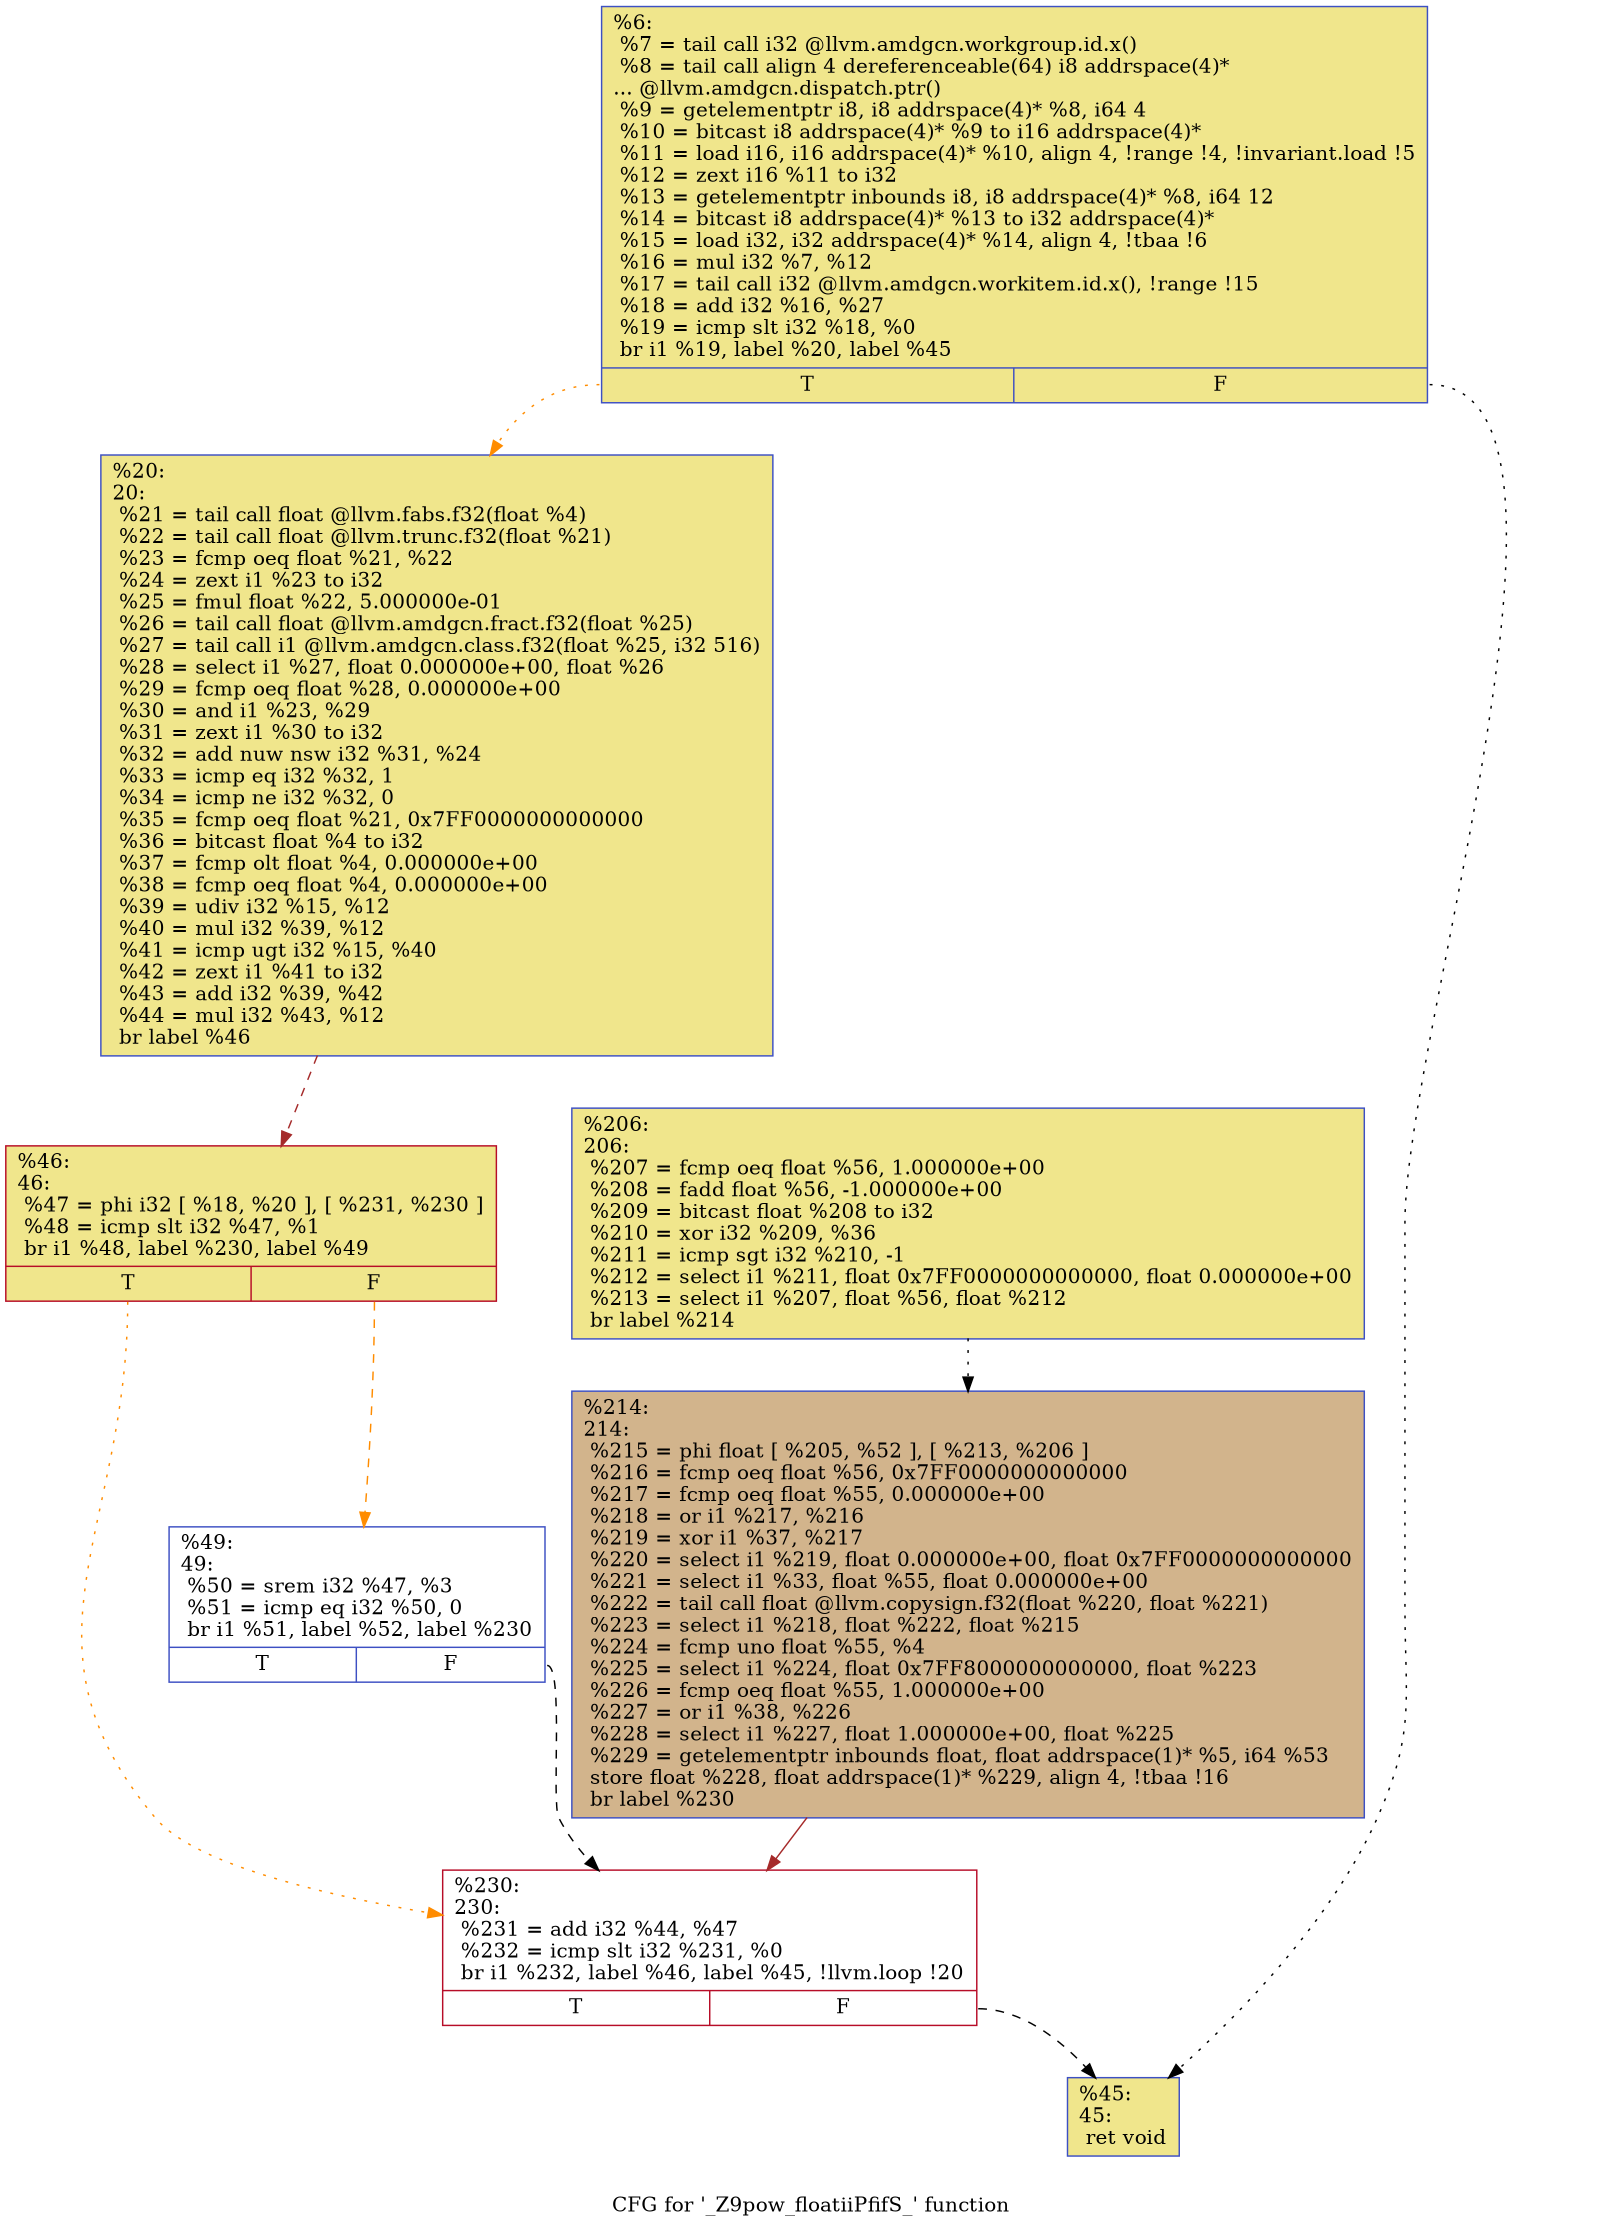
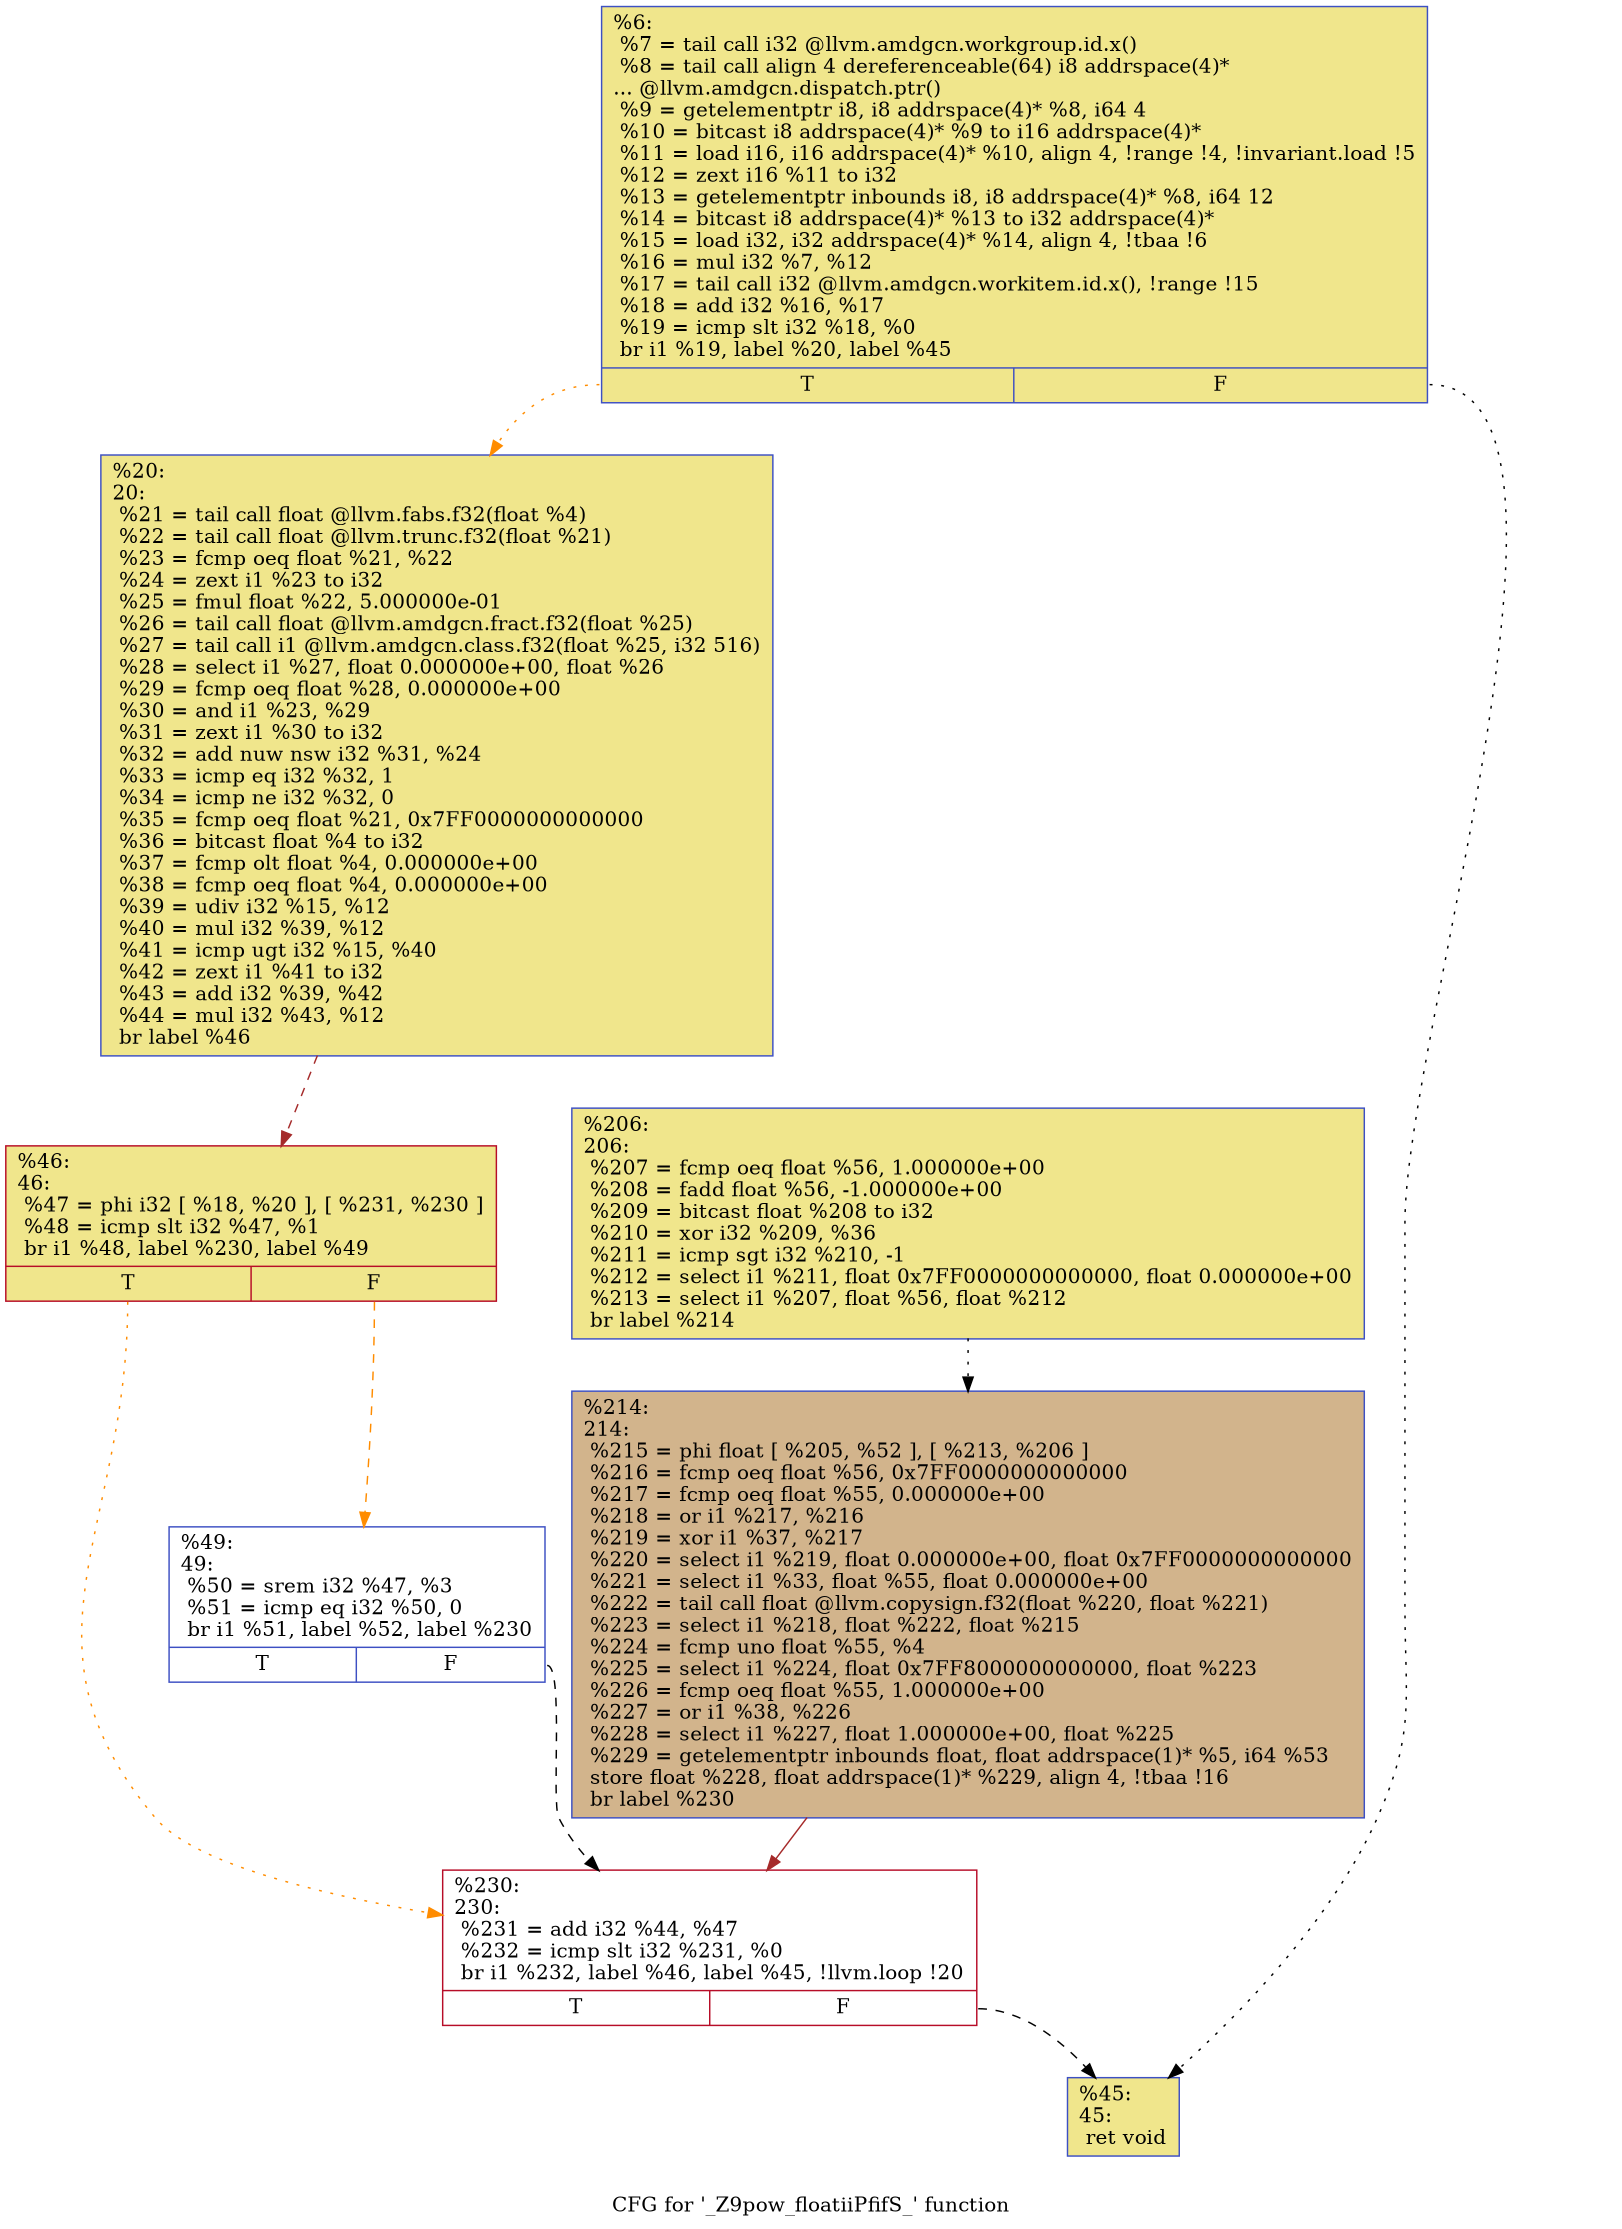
(749, 306) -> (749, 306)
